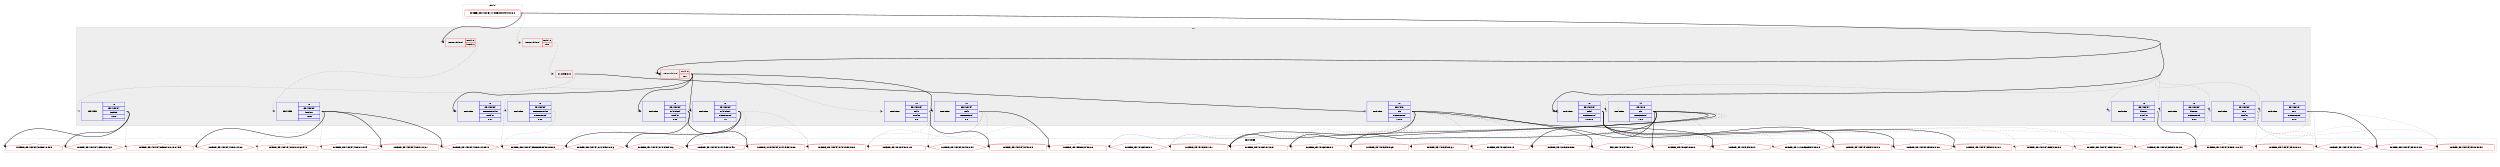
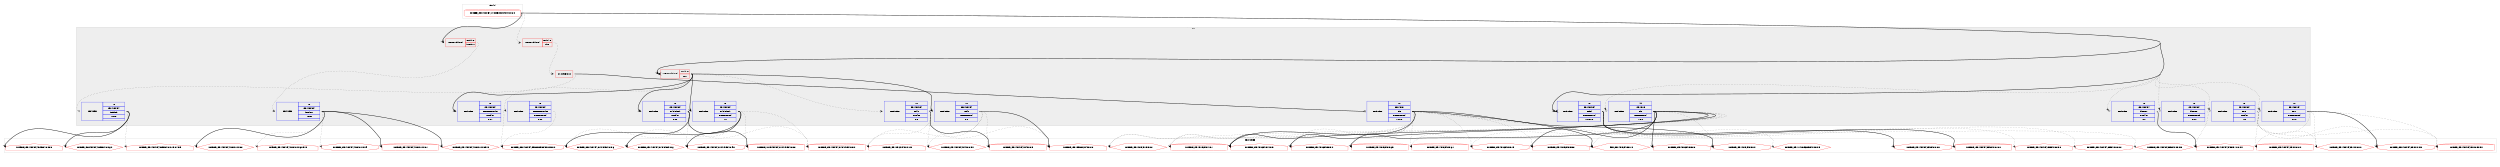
(94, 147) -> (94, 147)
(1139, 147) -> (1139, 147)
(1863, 147) -> none
